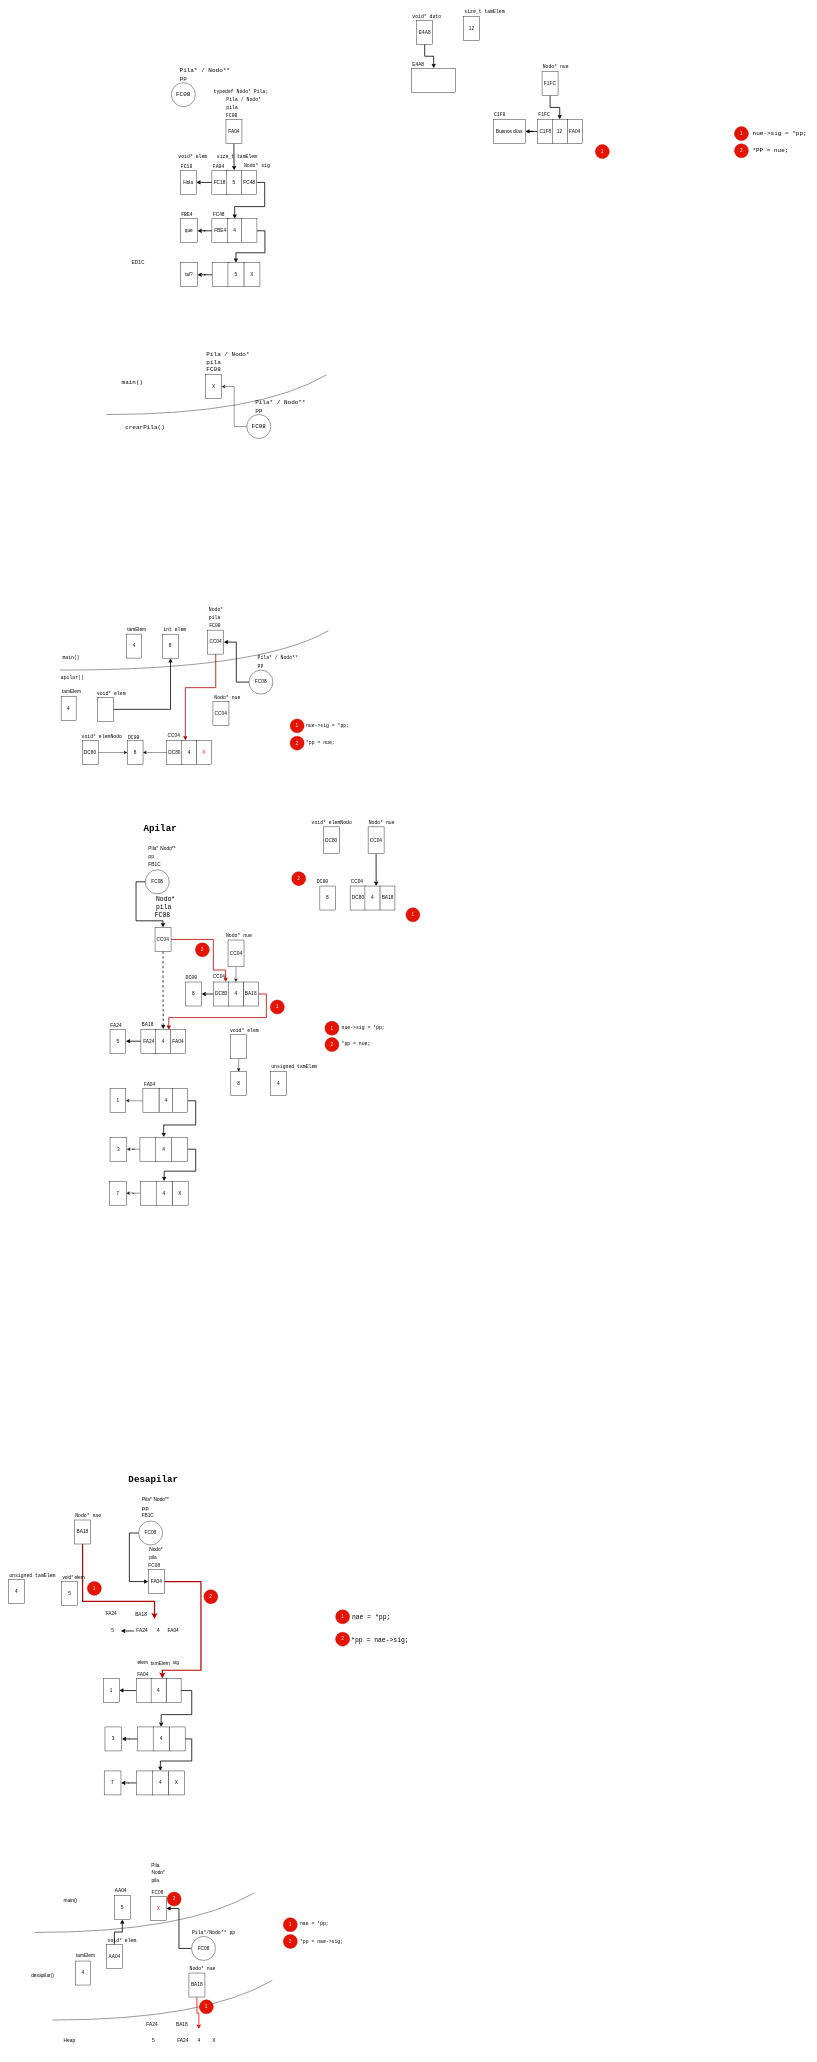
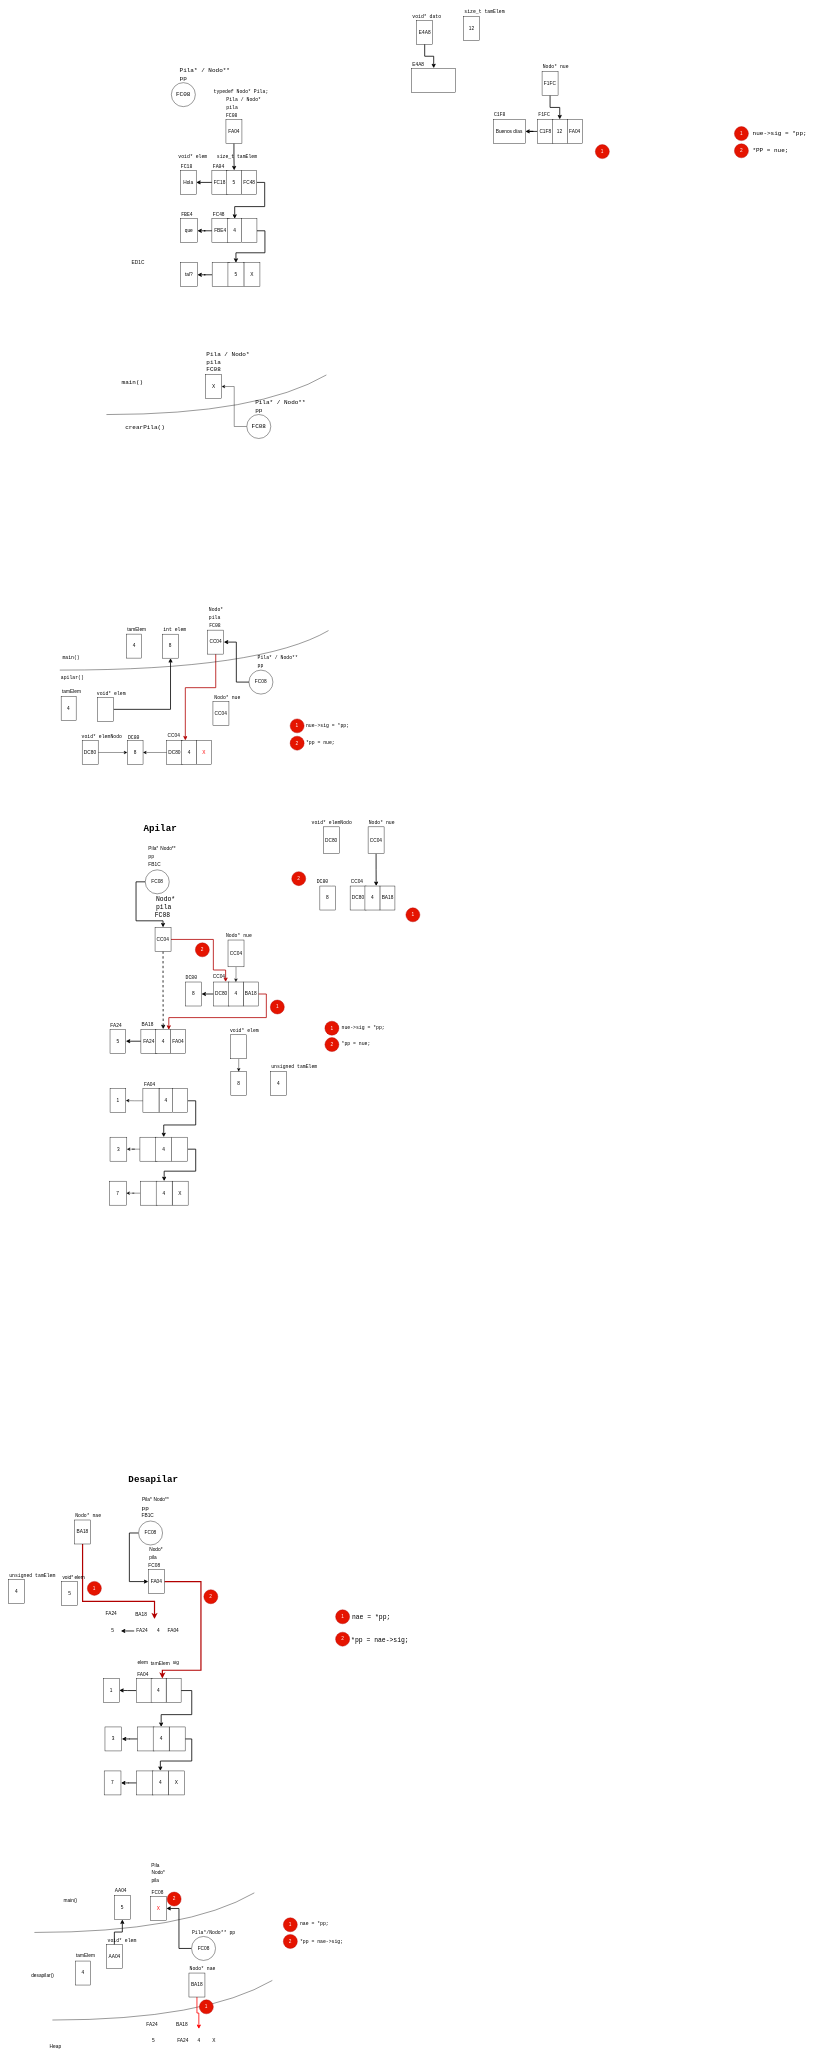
(257, 166) -> none
(71, 2041) -> (57, 2047)
